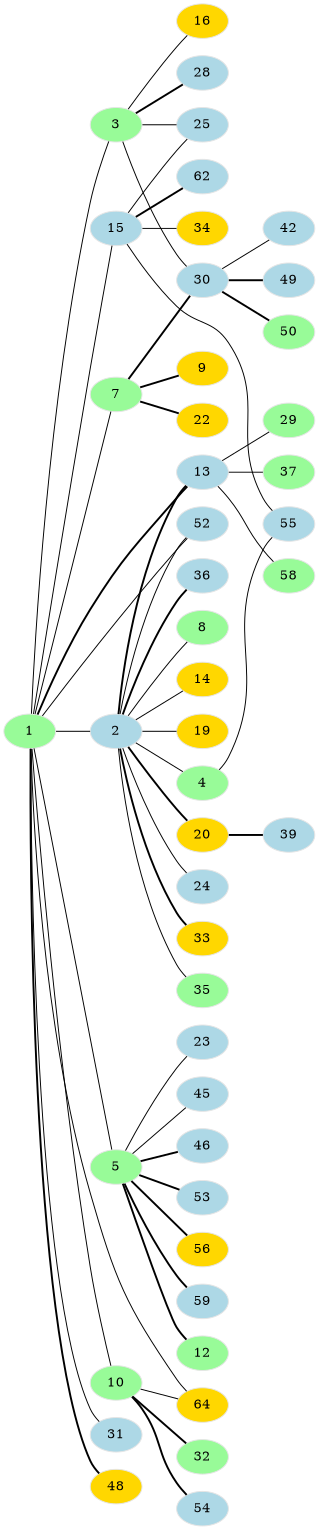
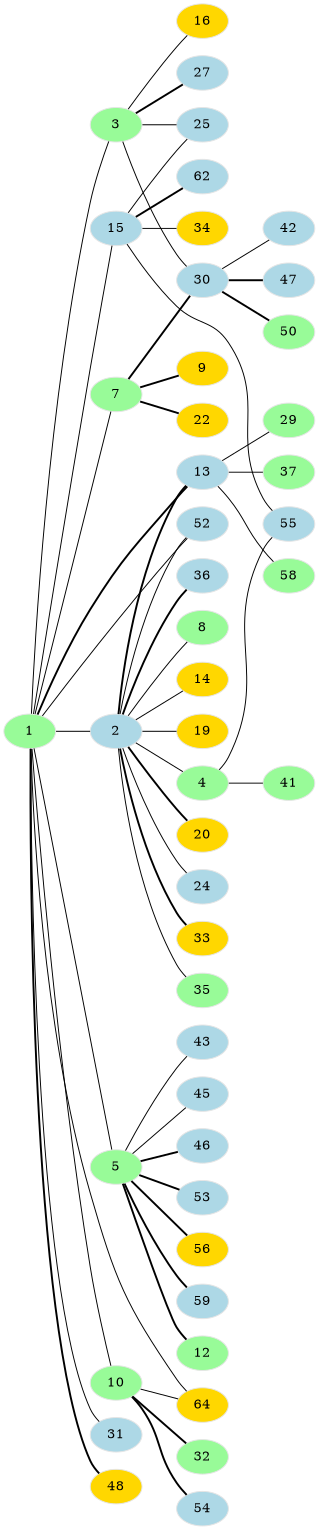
(203, 73) -> (203, 73)
(289, 280) -> (289, 280)
none -> (289, 783)
(289, 835) -> none
(203, 1042) -> (203, 1042)
